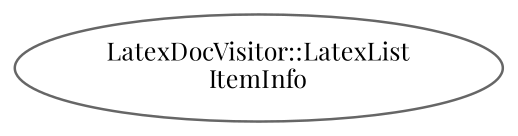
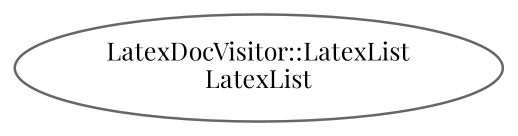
(259, 68) -> (259, 68)
